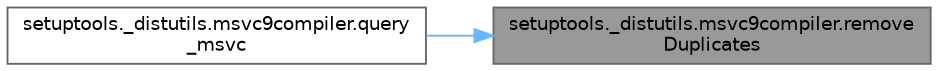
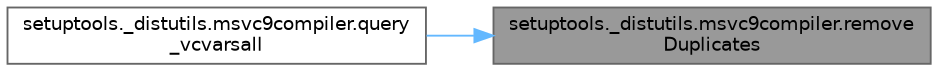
(217, 36) -> (217, 36)
